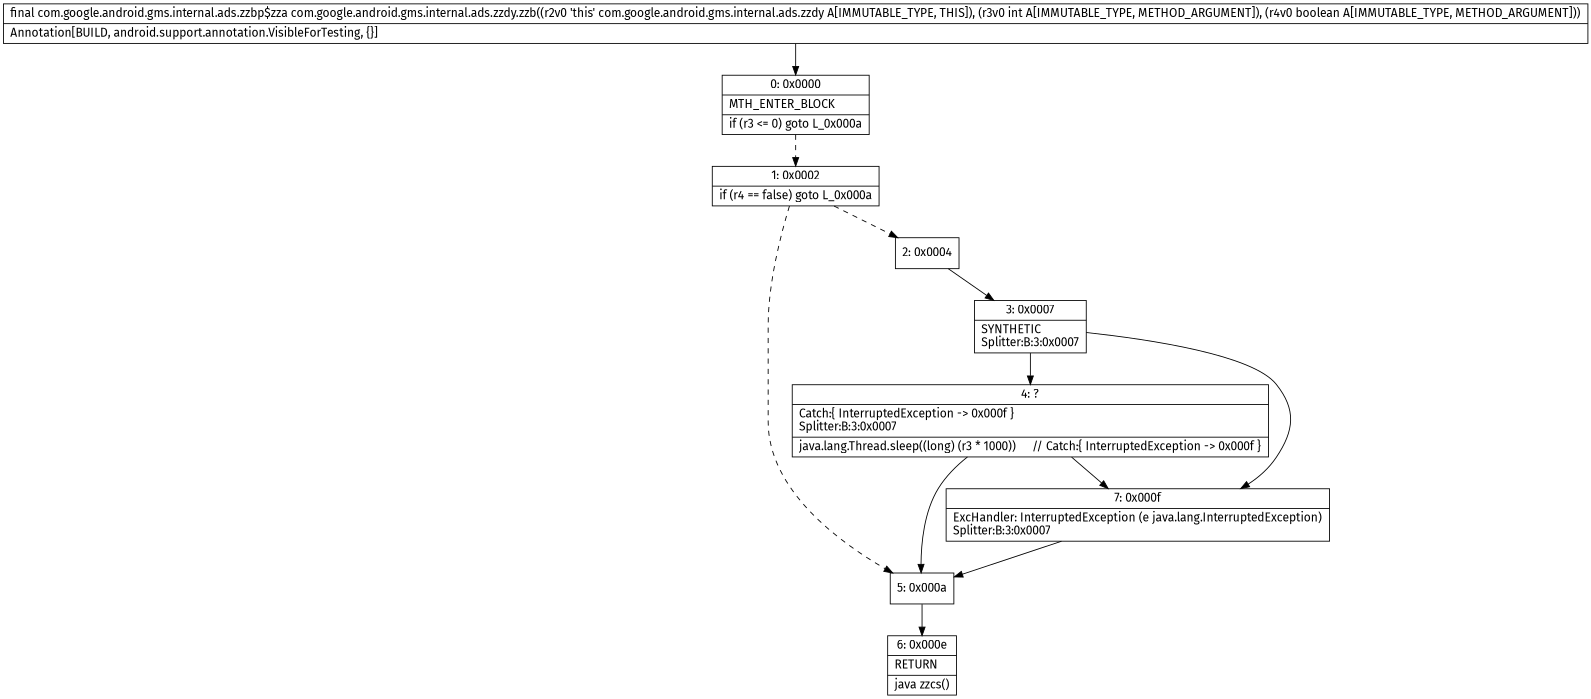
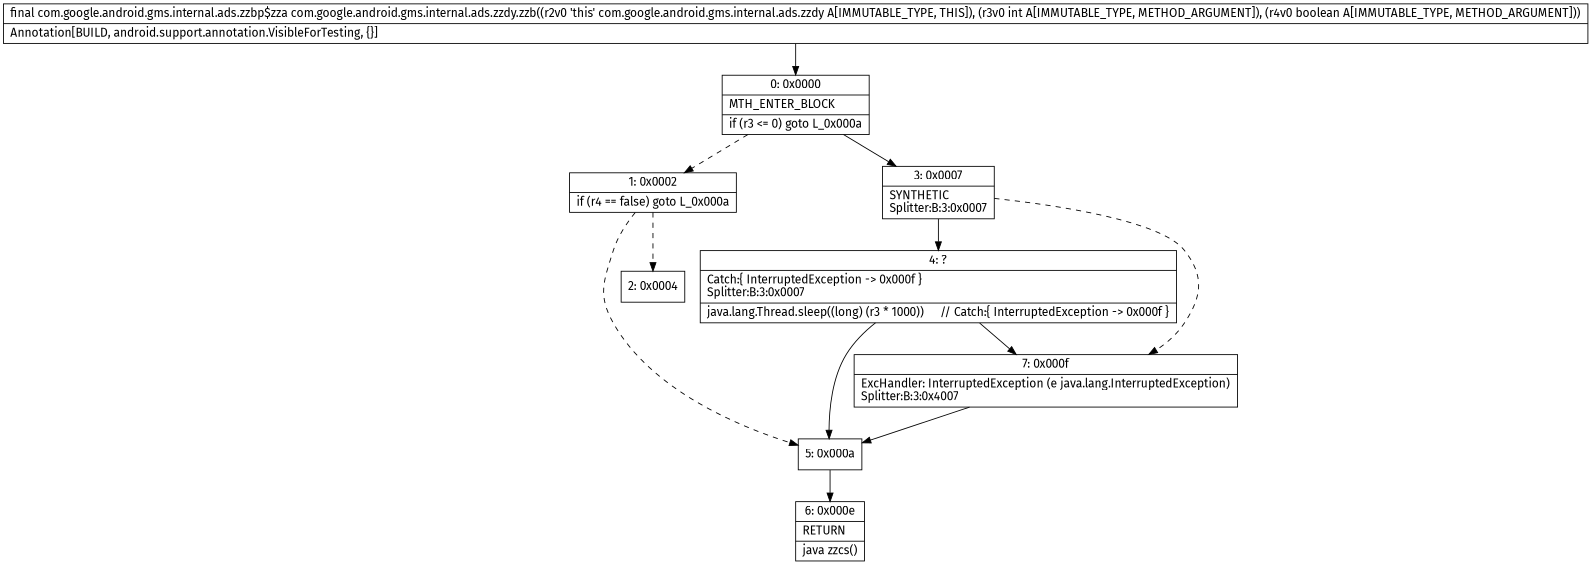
(967, 282) -> (866, 148)
(1242, 364) -> (1150, 229)
(1002, 531) -> (910, 397)
